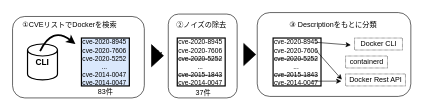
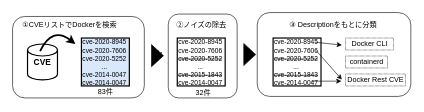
(379, 44) -> (370, 44)
(42, 62) -> (42, 62)
(376, 80) -> (376, 80)
(203, 93) -> (203, 93)
